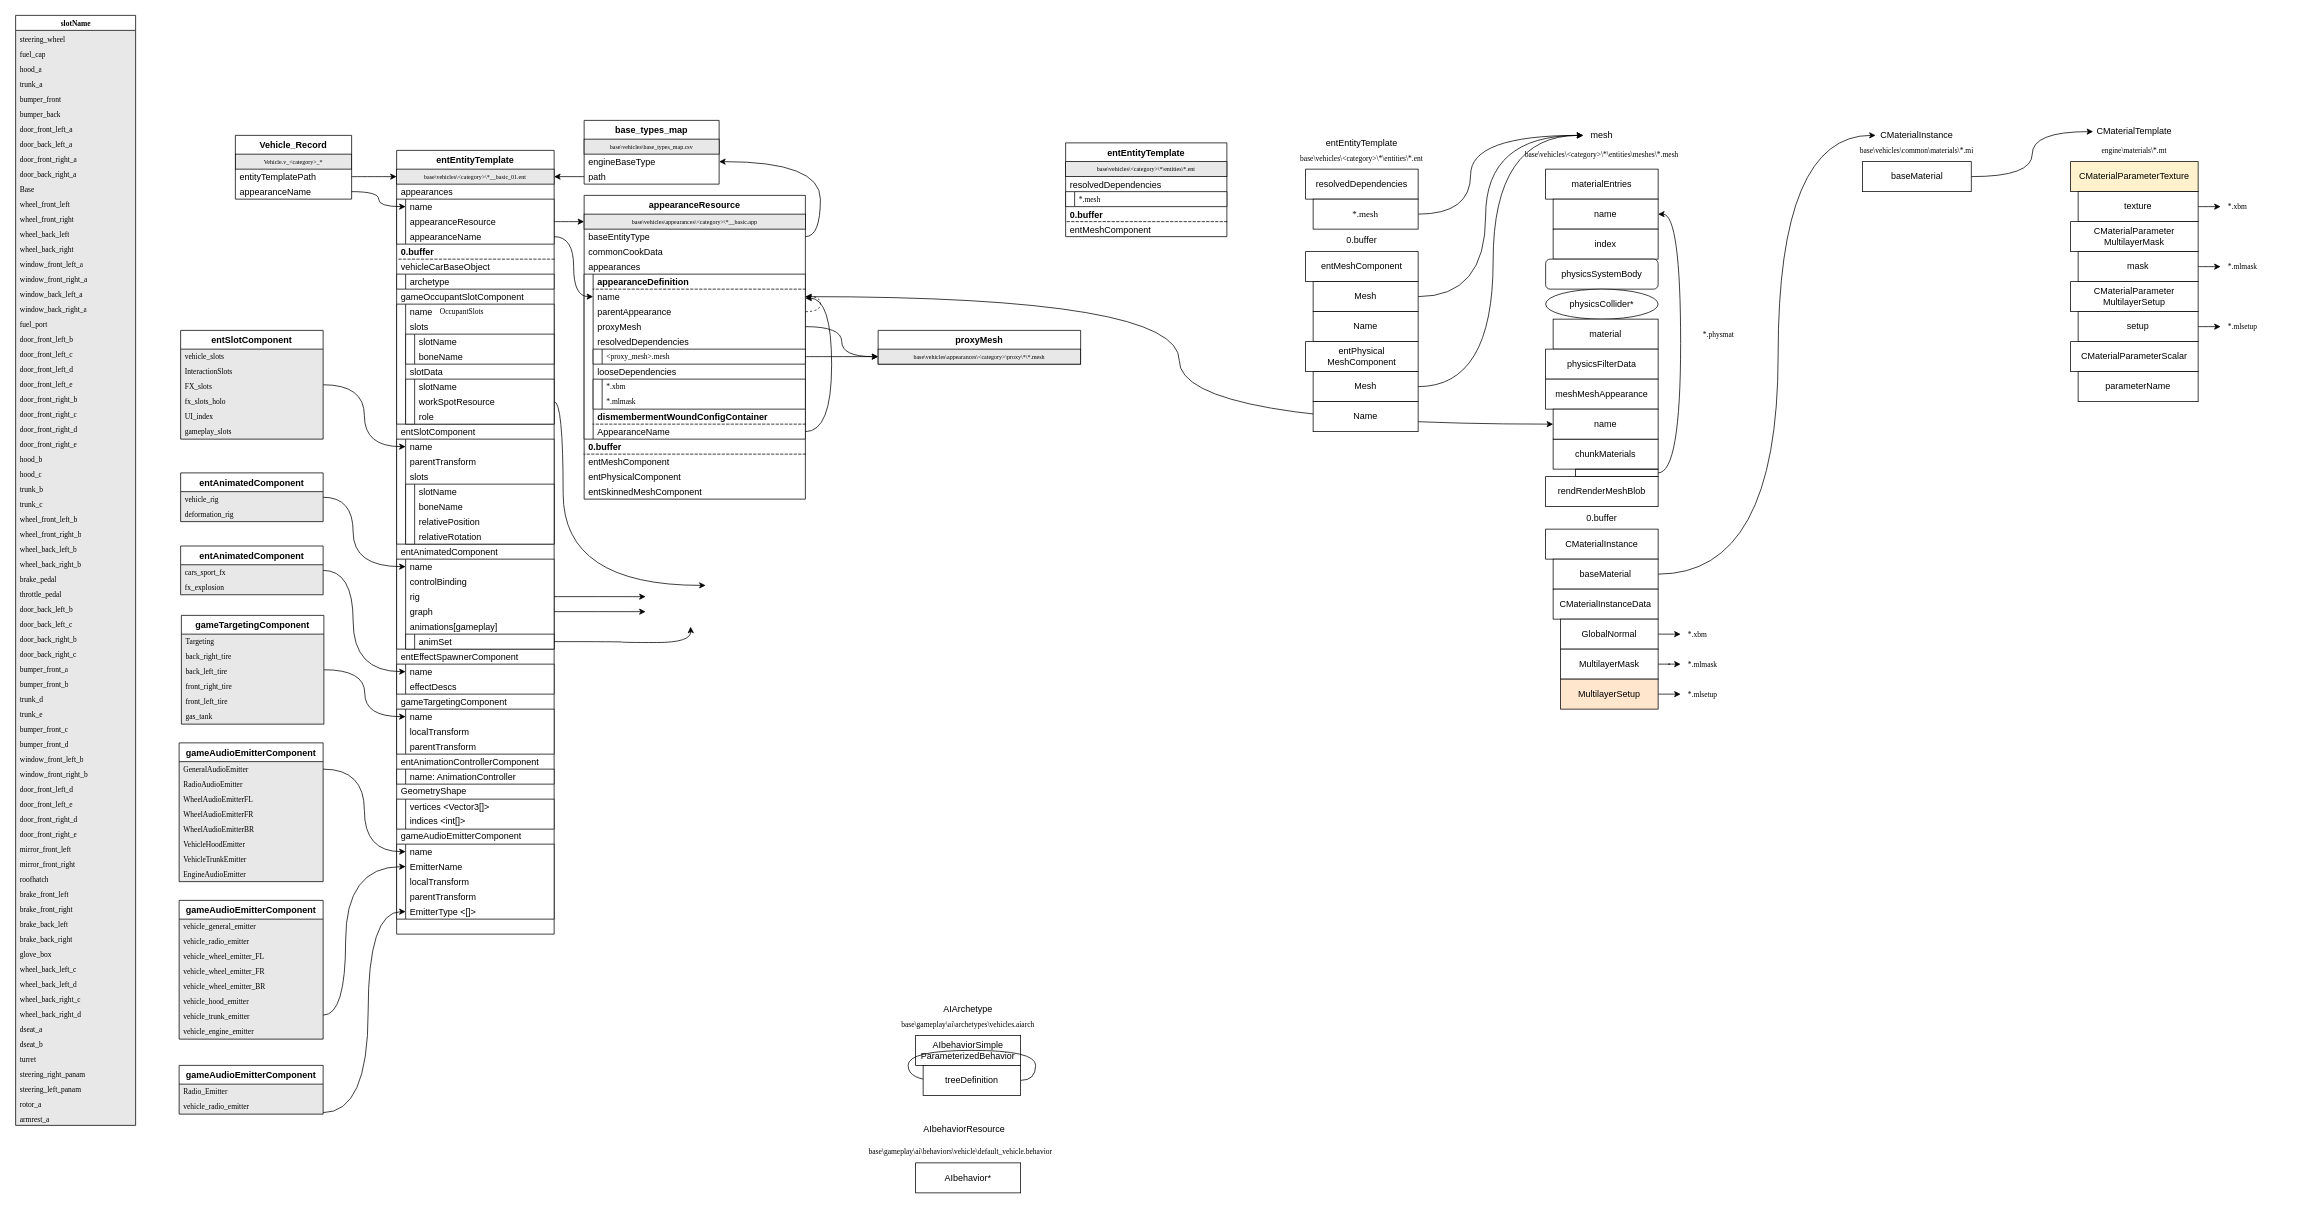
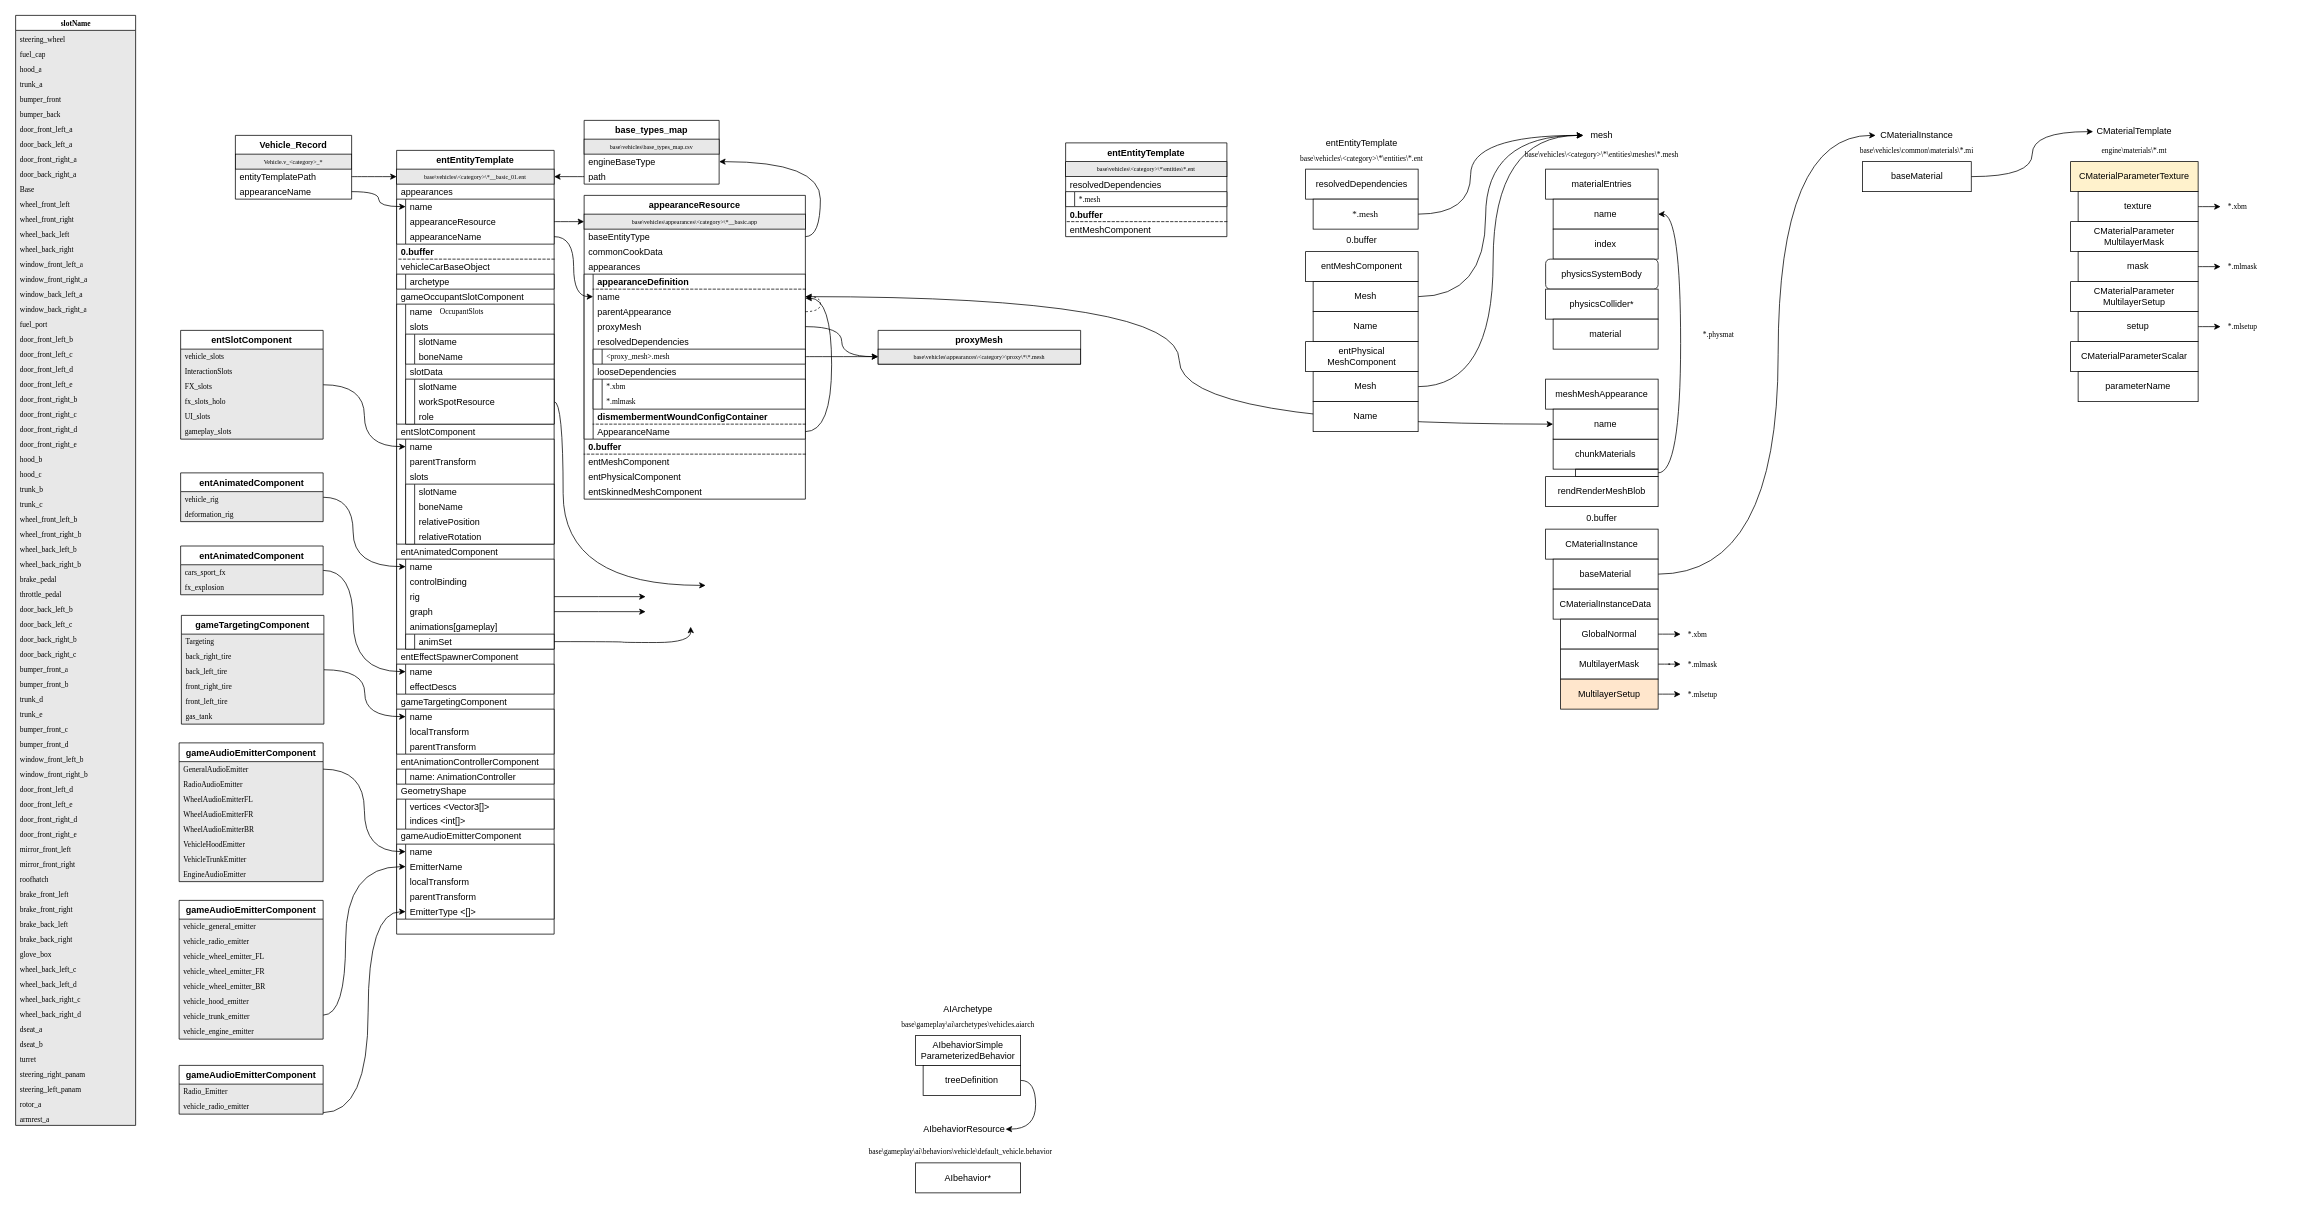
(1602, 304) -> (1602, 304)
(1602, 364) -> none
(200, 417) -> (200, 417)
(973, 1050) -> (1035, 1109)
